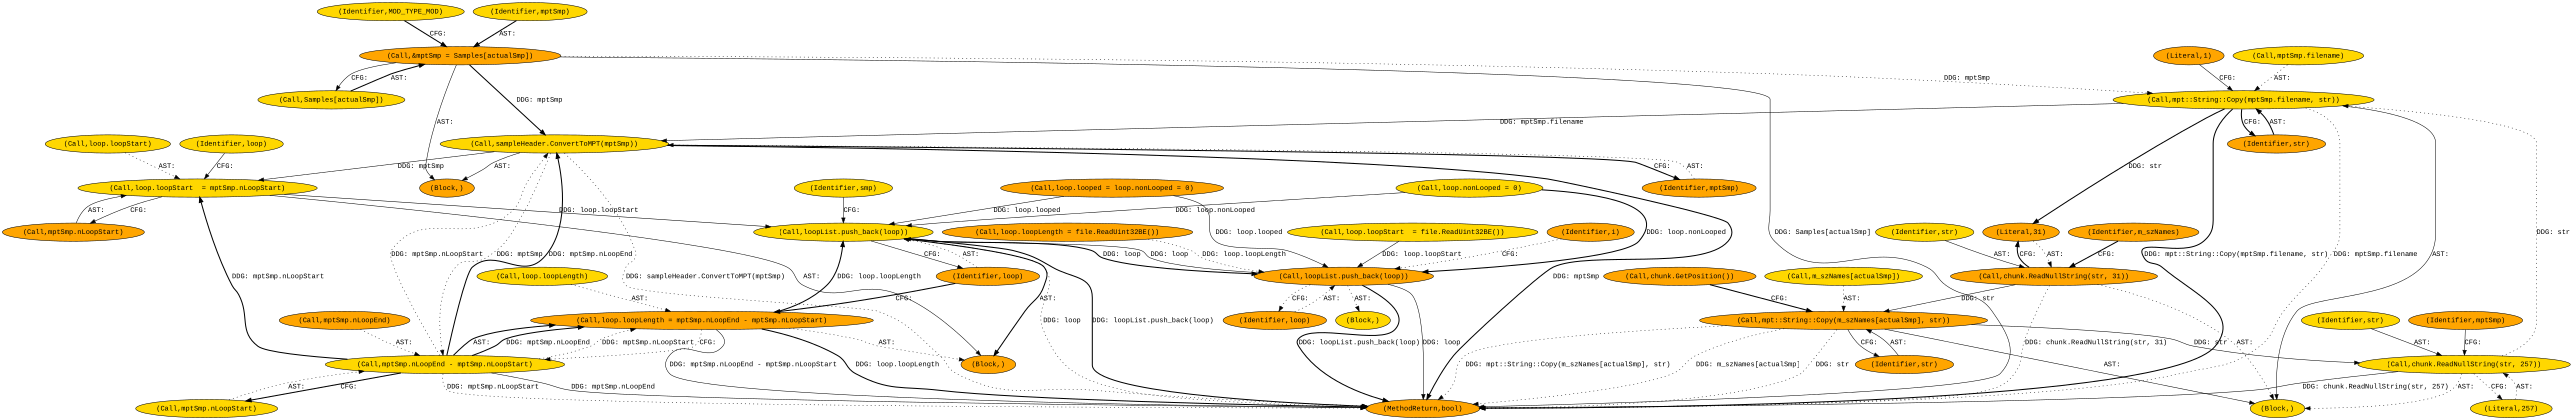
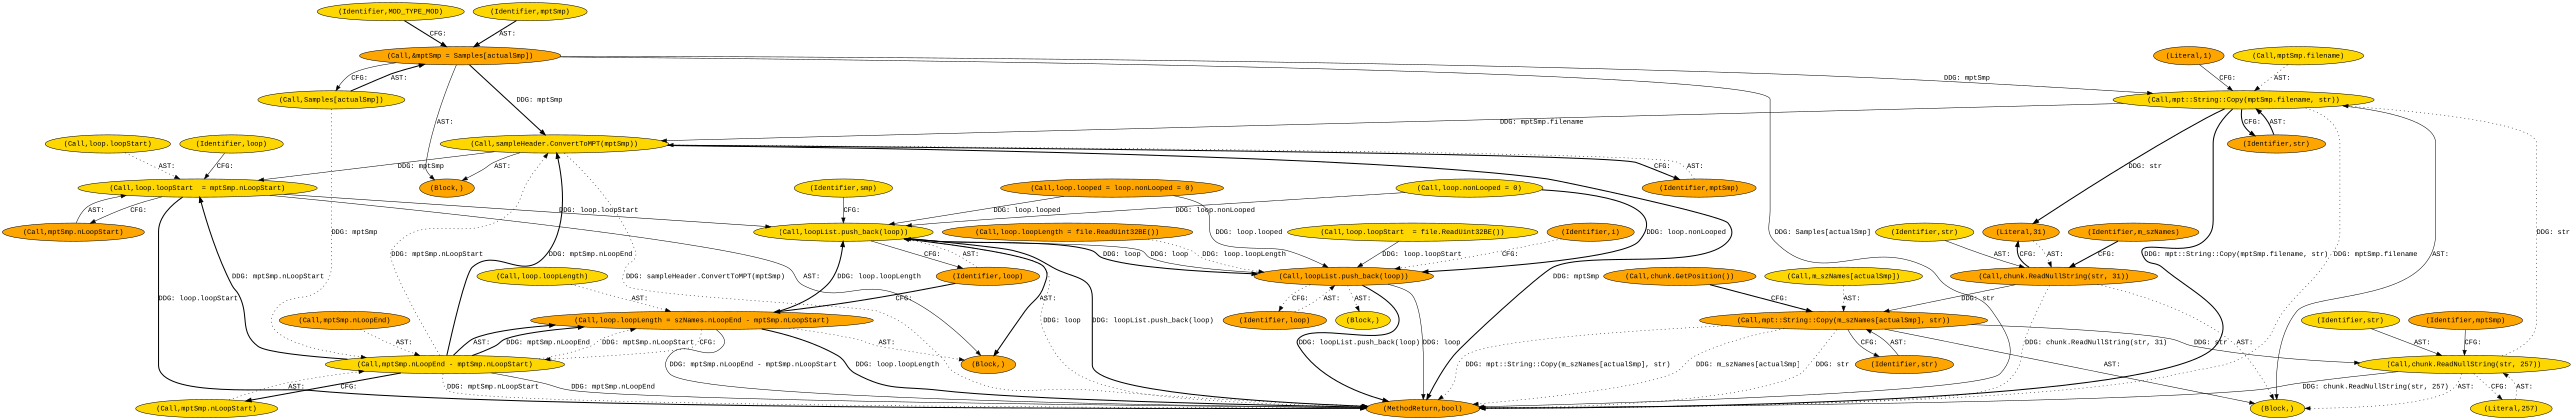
(1354, 64) -> (1354, 64)
(488, 256) -> (327, 282)
(702, 320) -> (702, 320)
none -> (528, 401)
